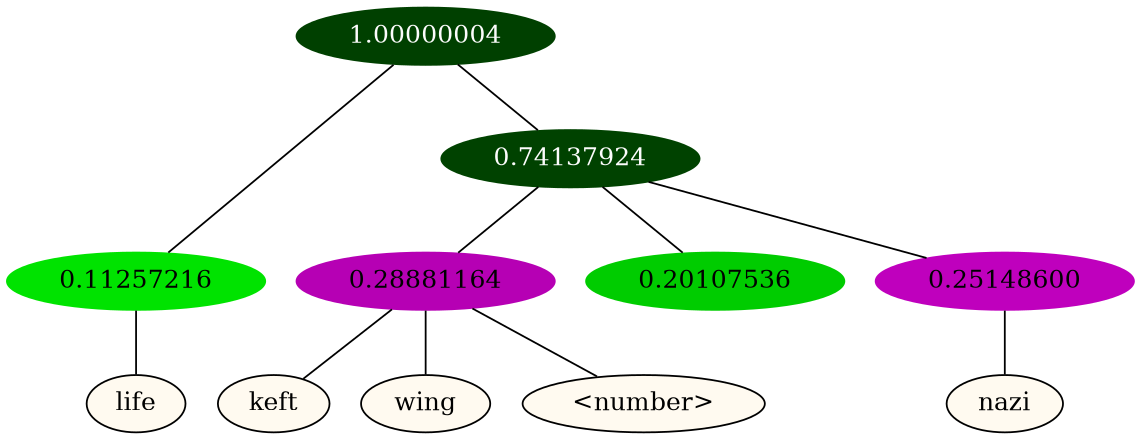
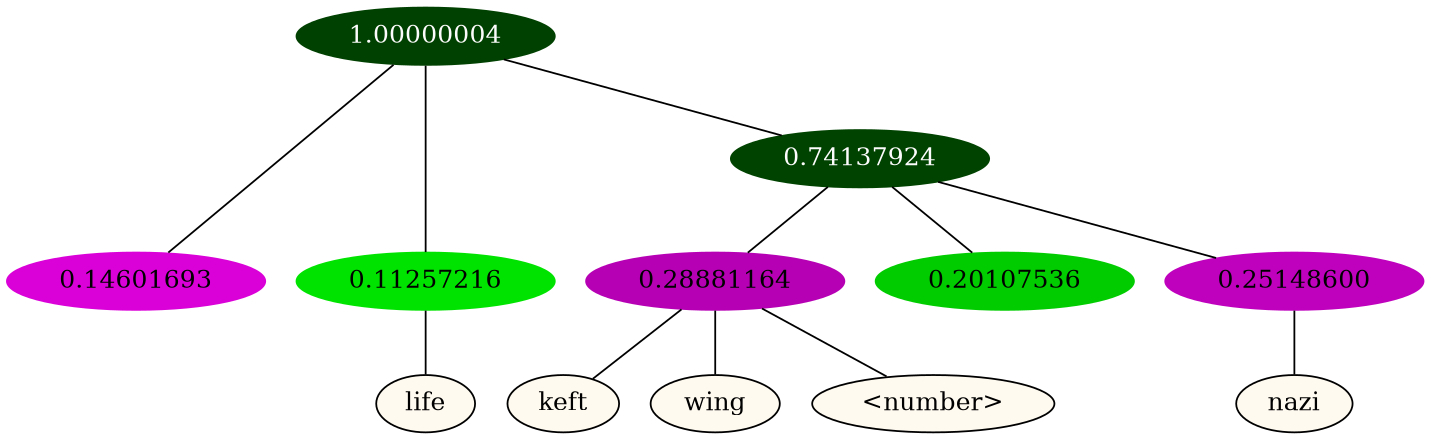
none -> (136, 281)
